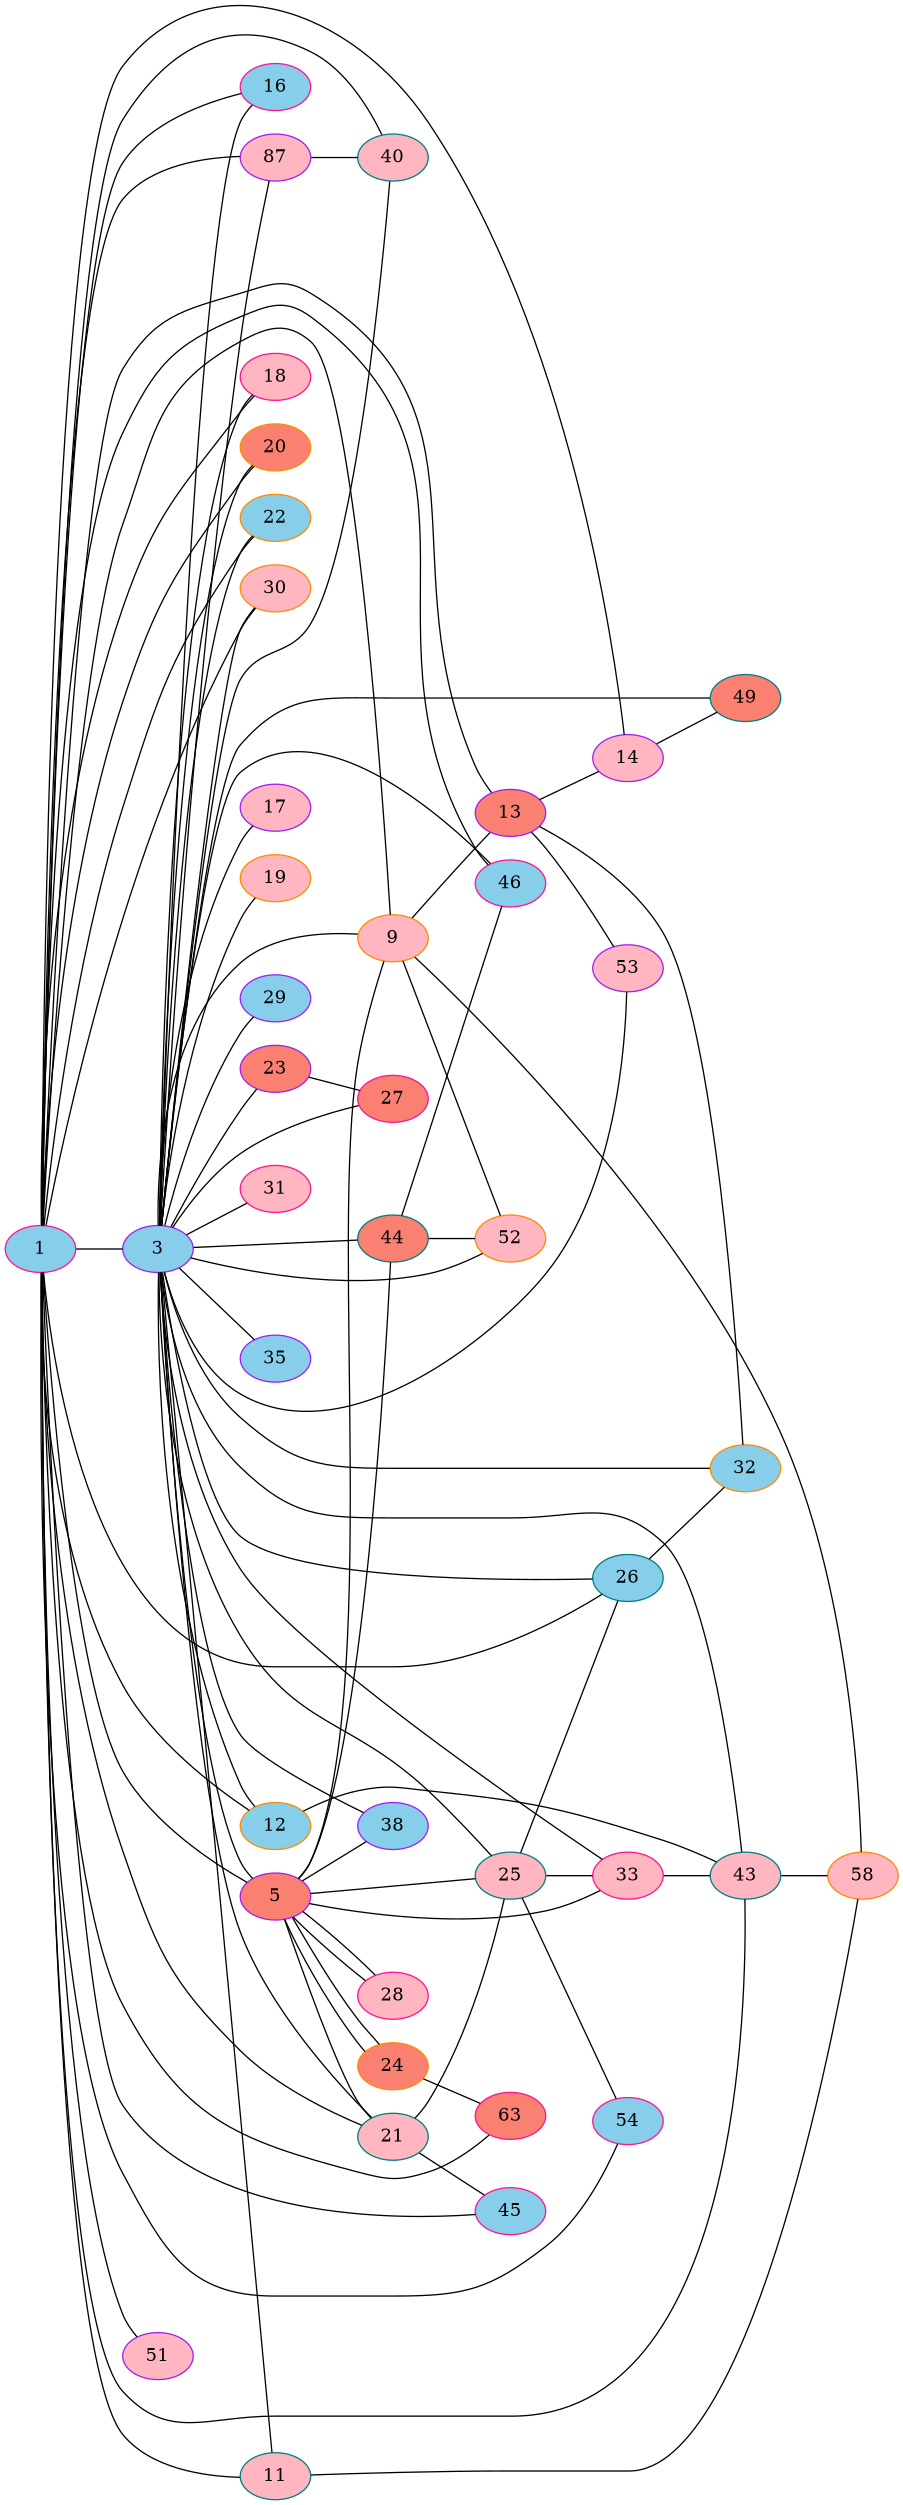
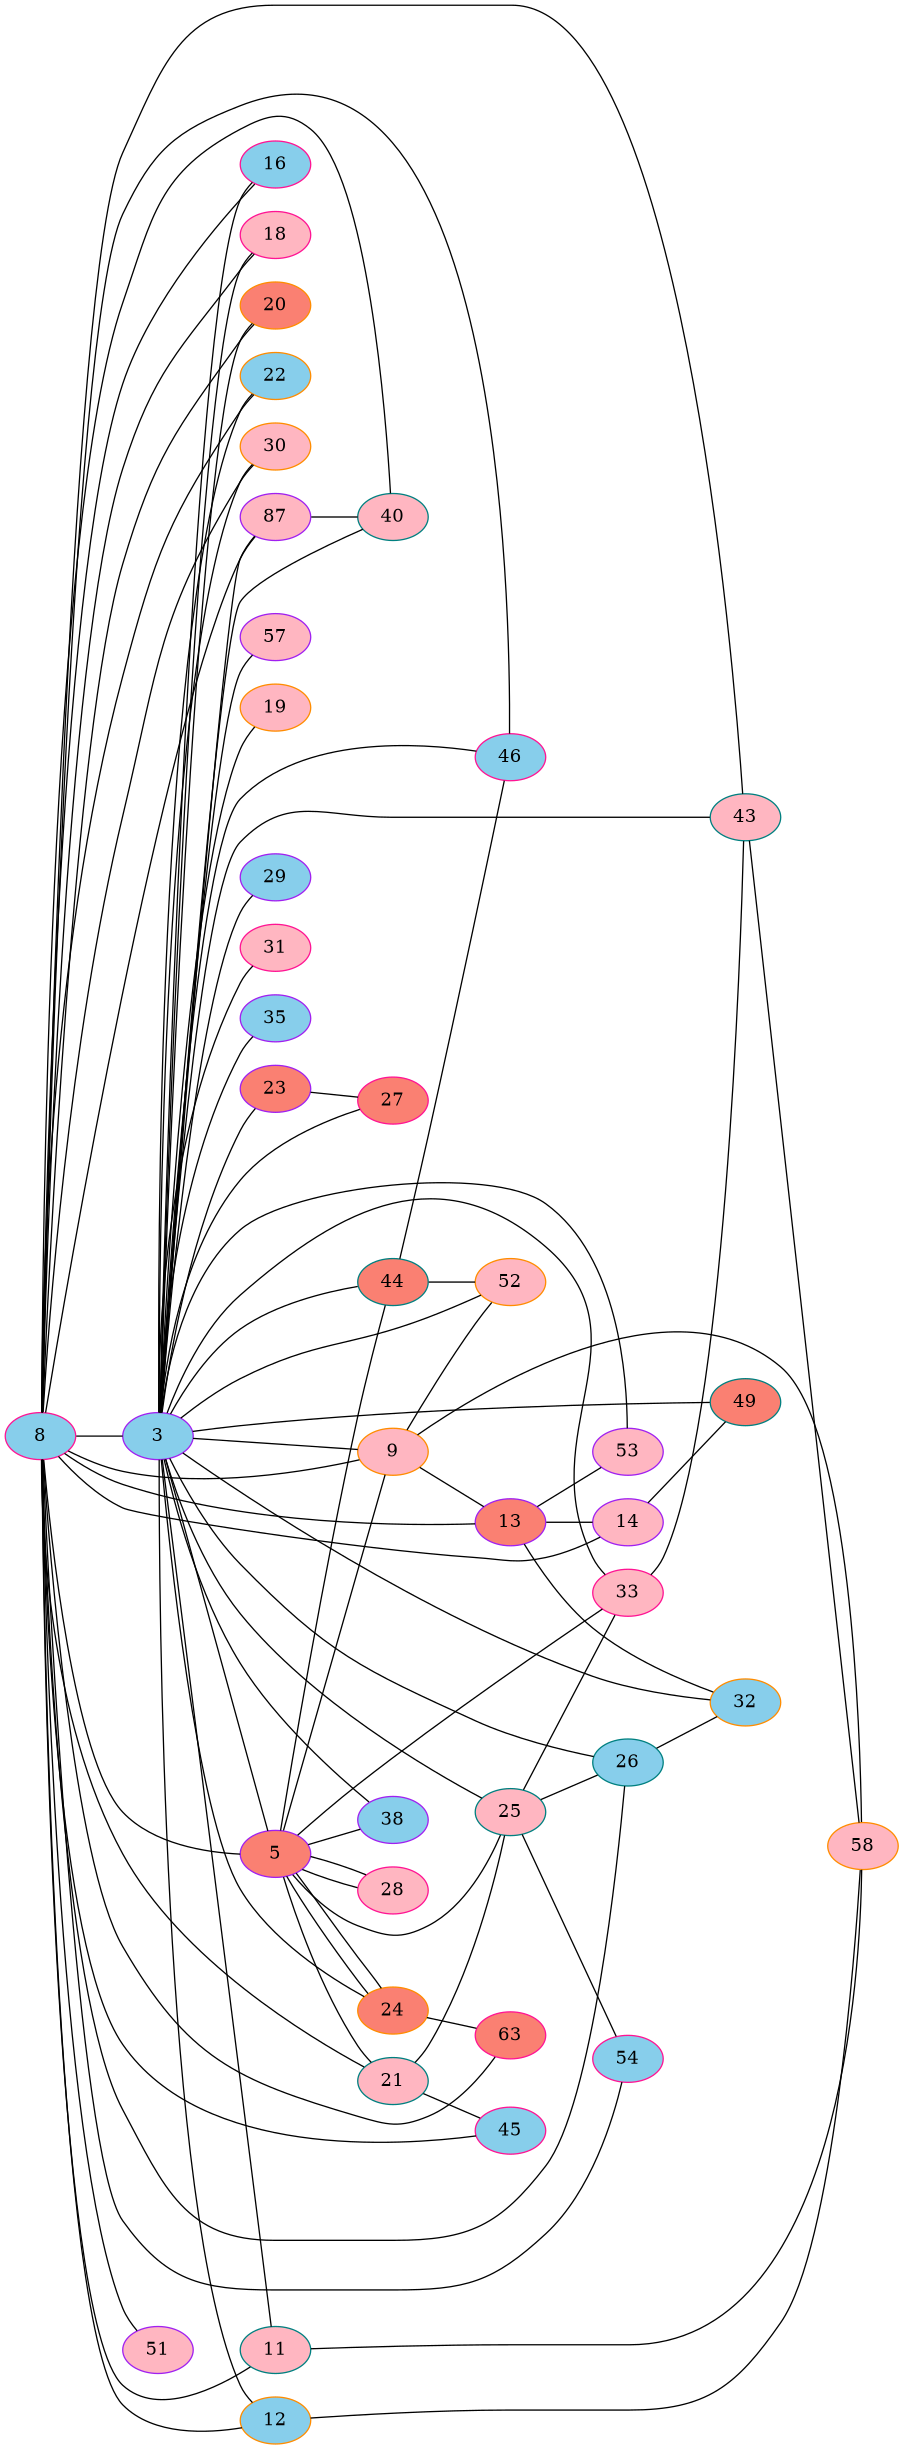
(275, 808) -> (275, 637)
(40, 1249) -> (40, 1436)
(502, 1800) -> (769, 2339)
(230, 1894) -> (219, 1833)
